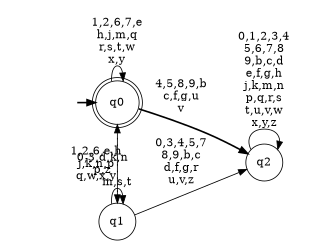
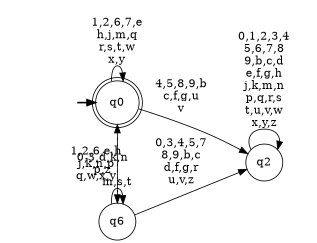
(190, 127) -> (190, 127)
(117, 222) -> (117, 222)
